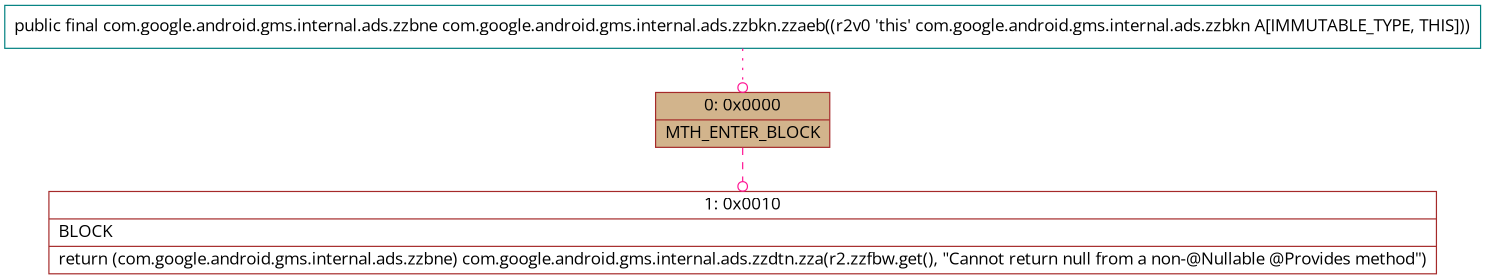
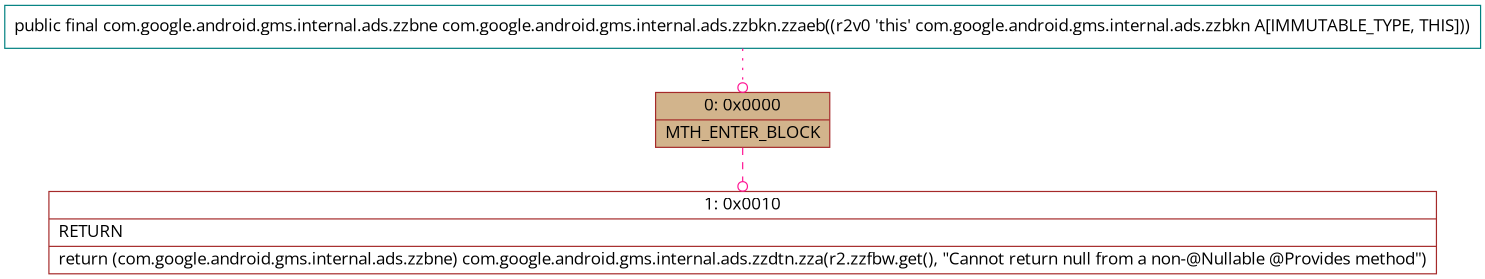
(86, 232) -> (91, 232)
